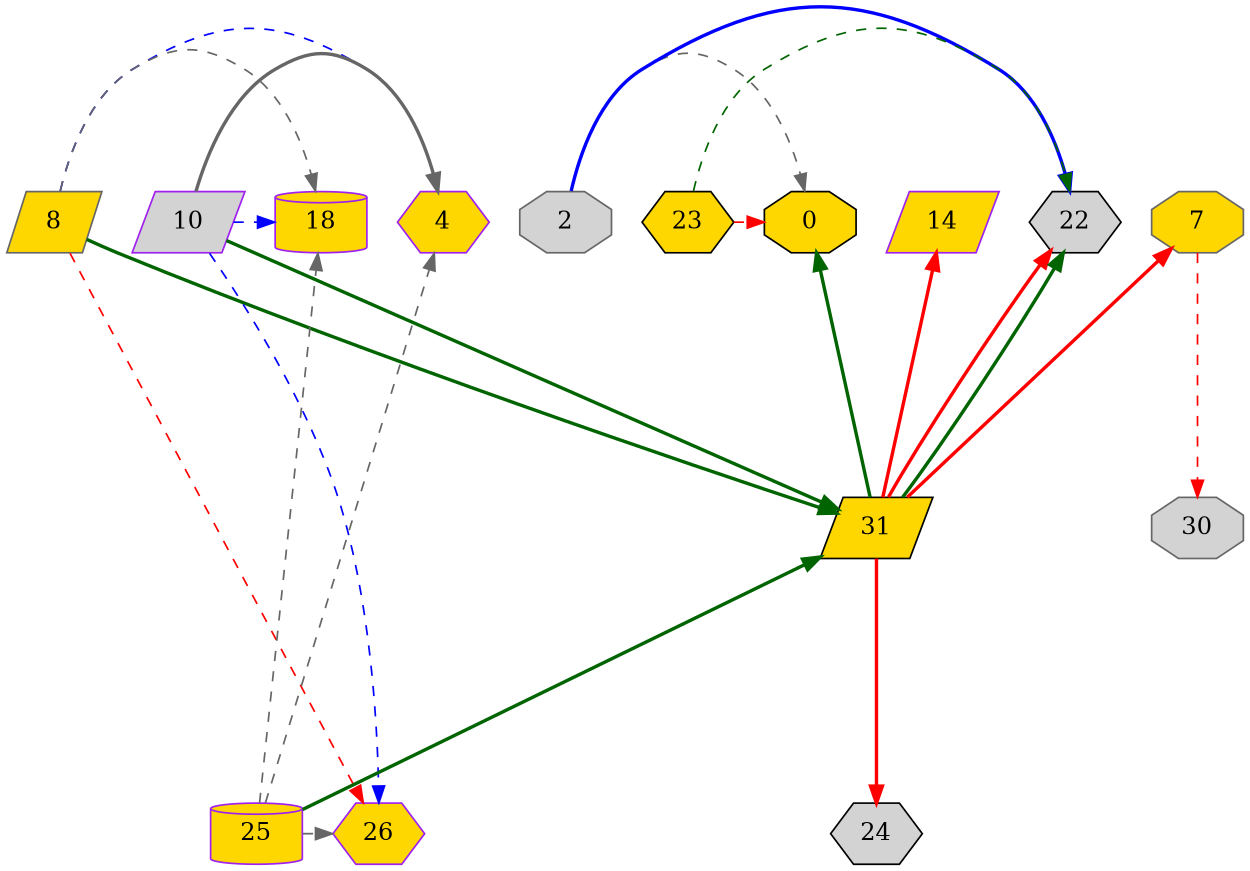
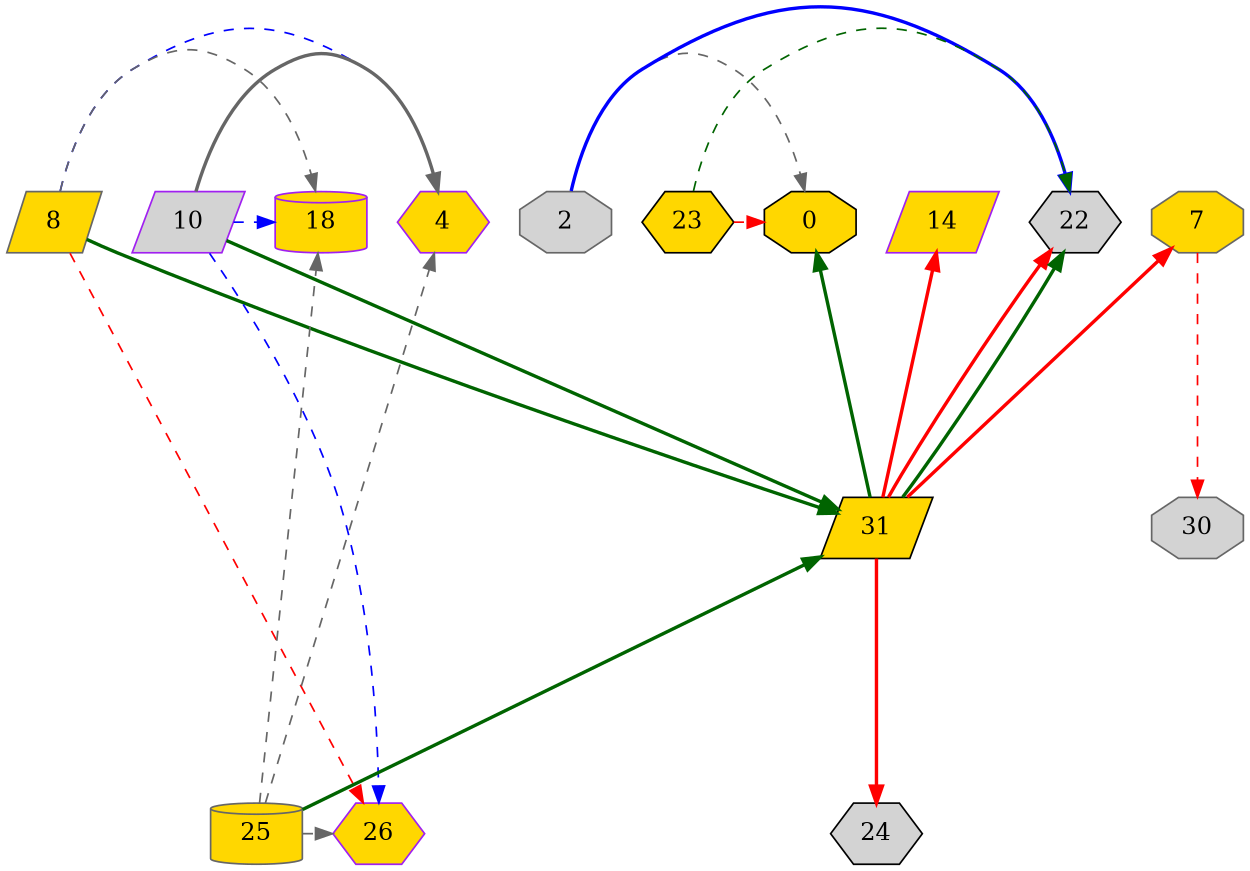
(256, 834) -> (256, 834)
